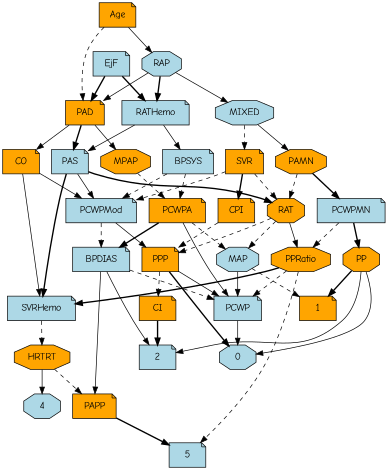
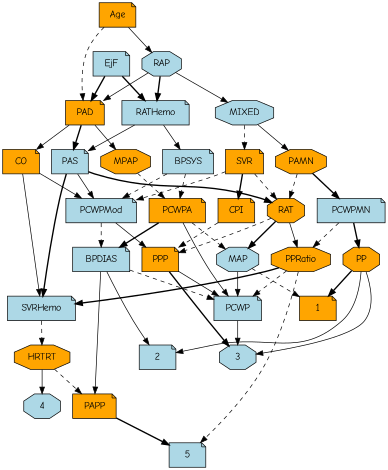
(265, 232) -> (265, 232)
(158, 308) -> none
(238, 357) -> (238, 357)
